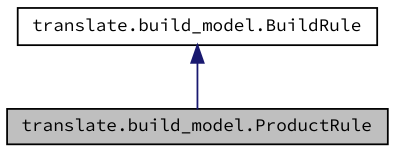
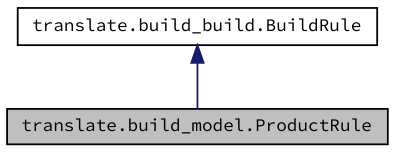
(197, 27) -> (197, 27)
